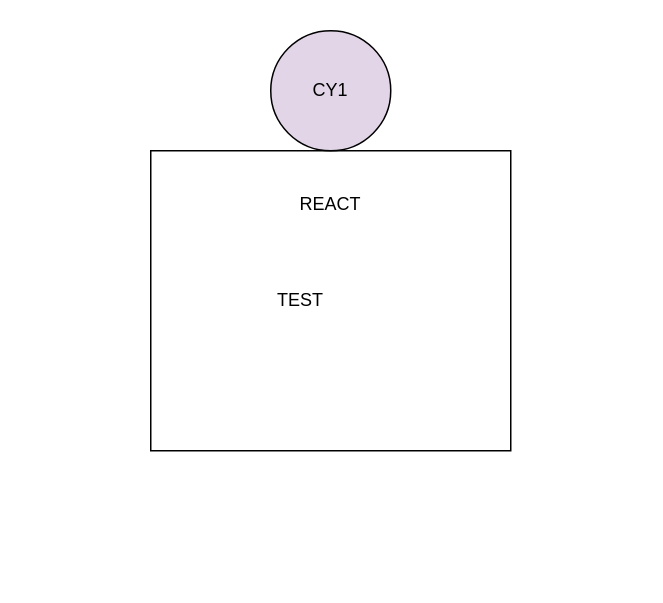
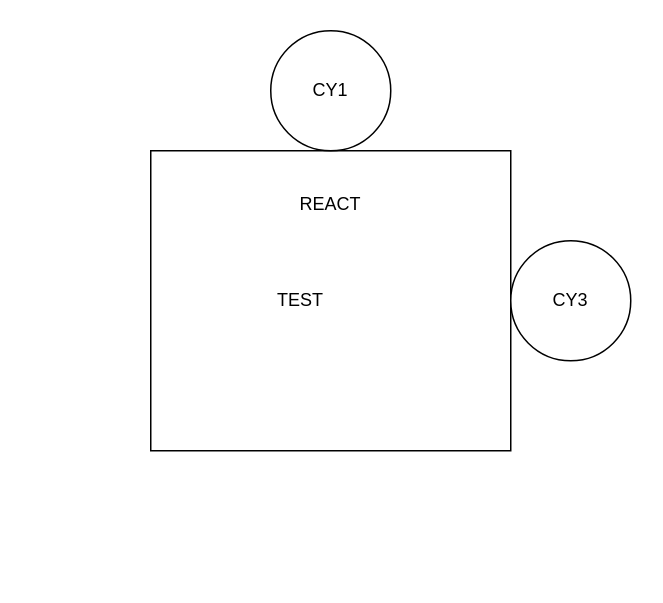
(331, 91) -> (331, 91)
none -> (571, 301)
